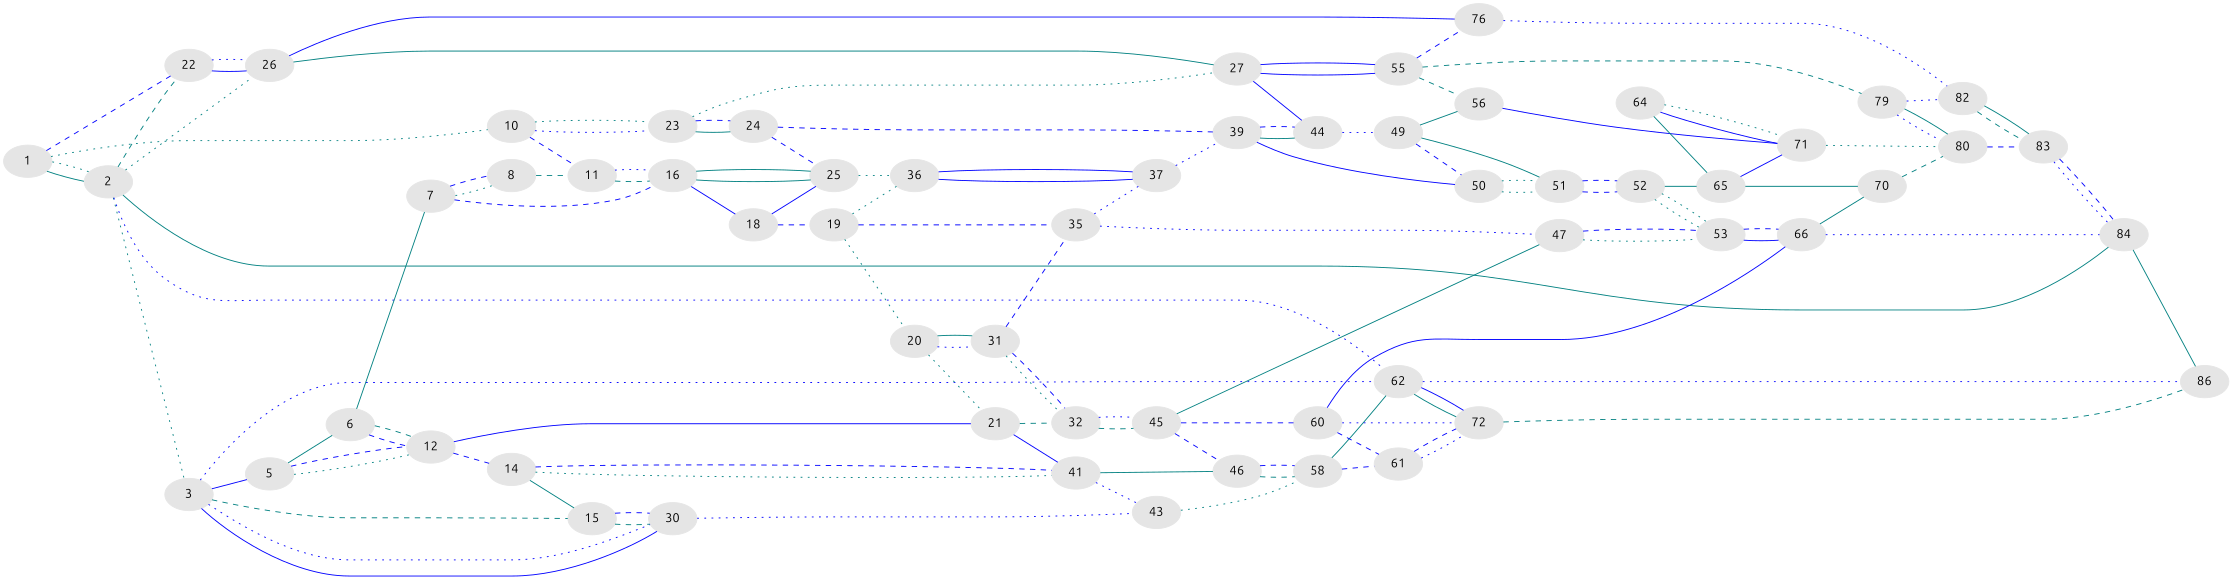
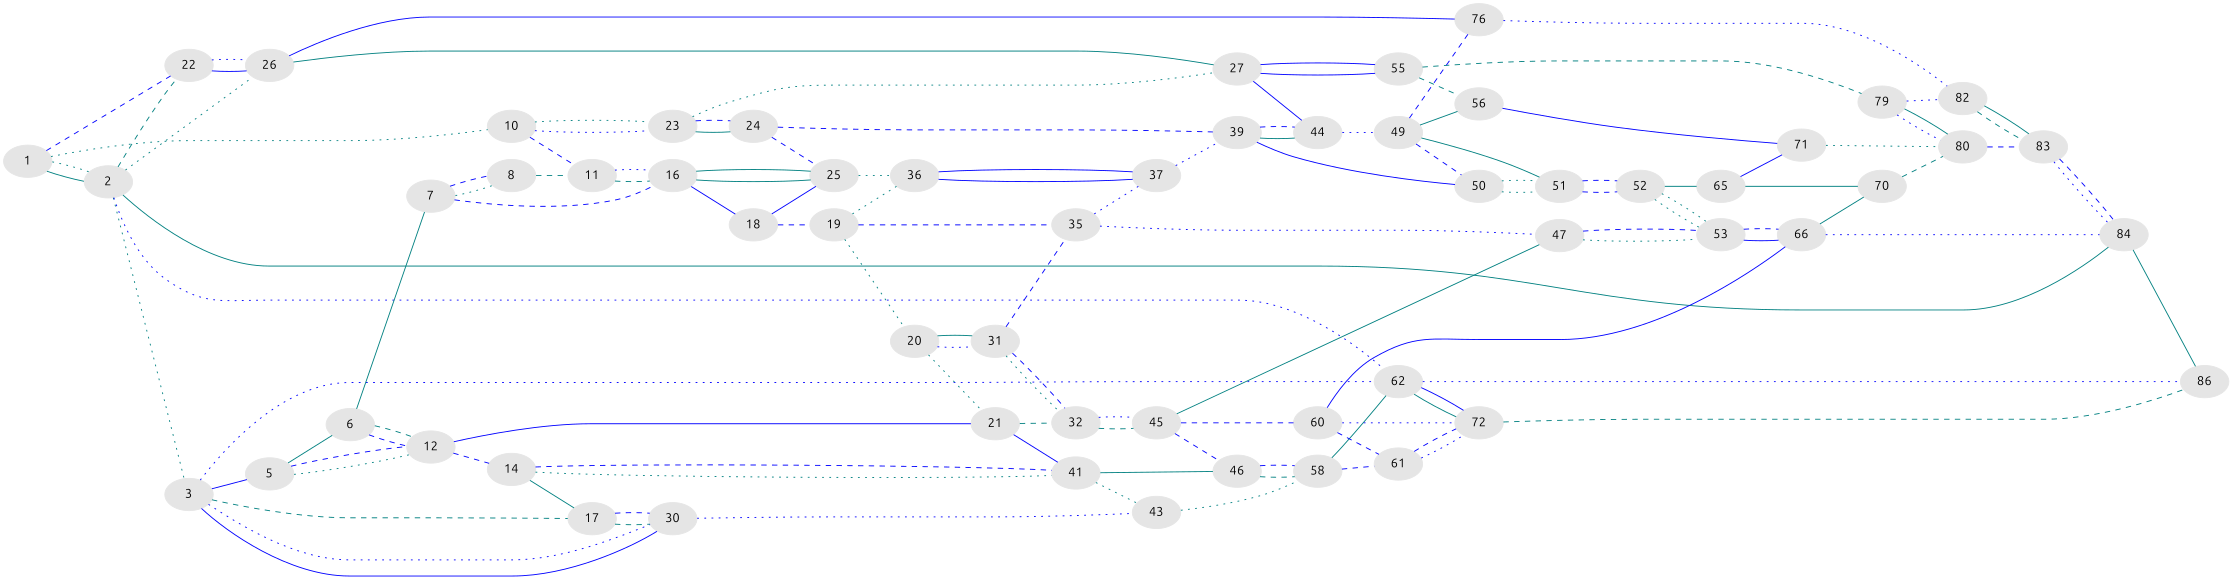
(1439, 44) -> (1439, 76)
(1640, 103) -> none
(1116, 493) -> (1116, 493)
(592, 519) -> (592, 519)
